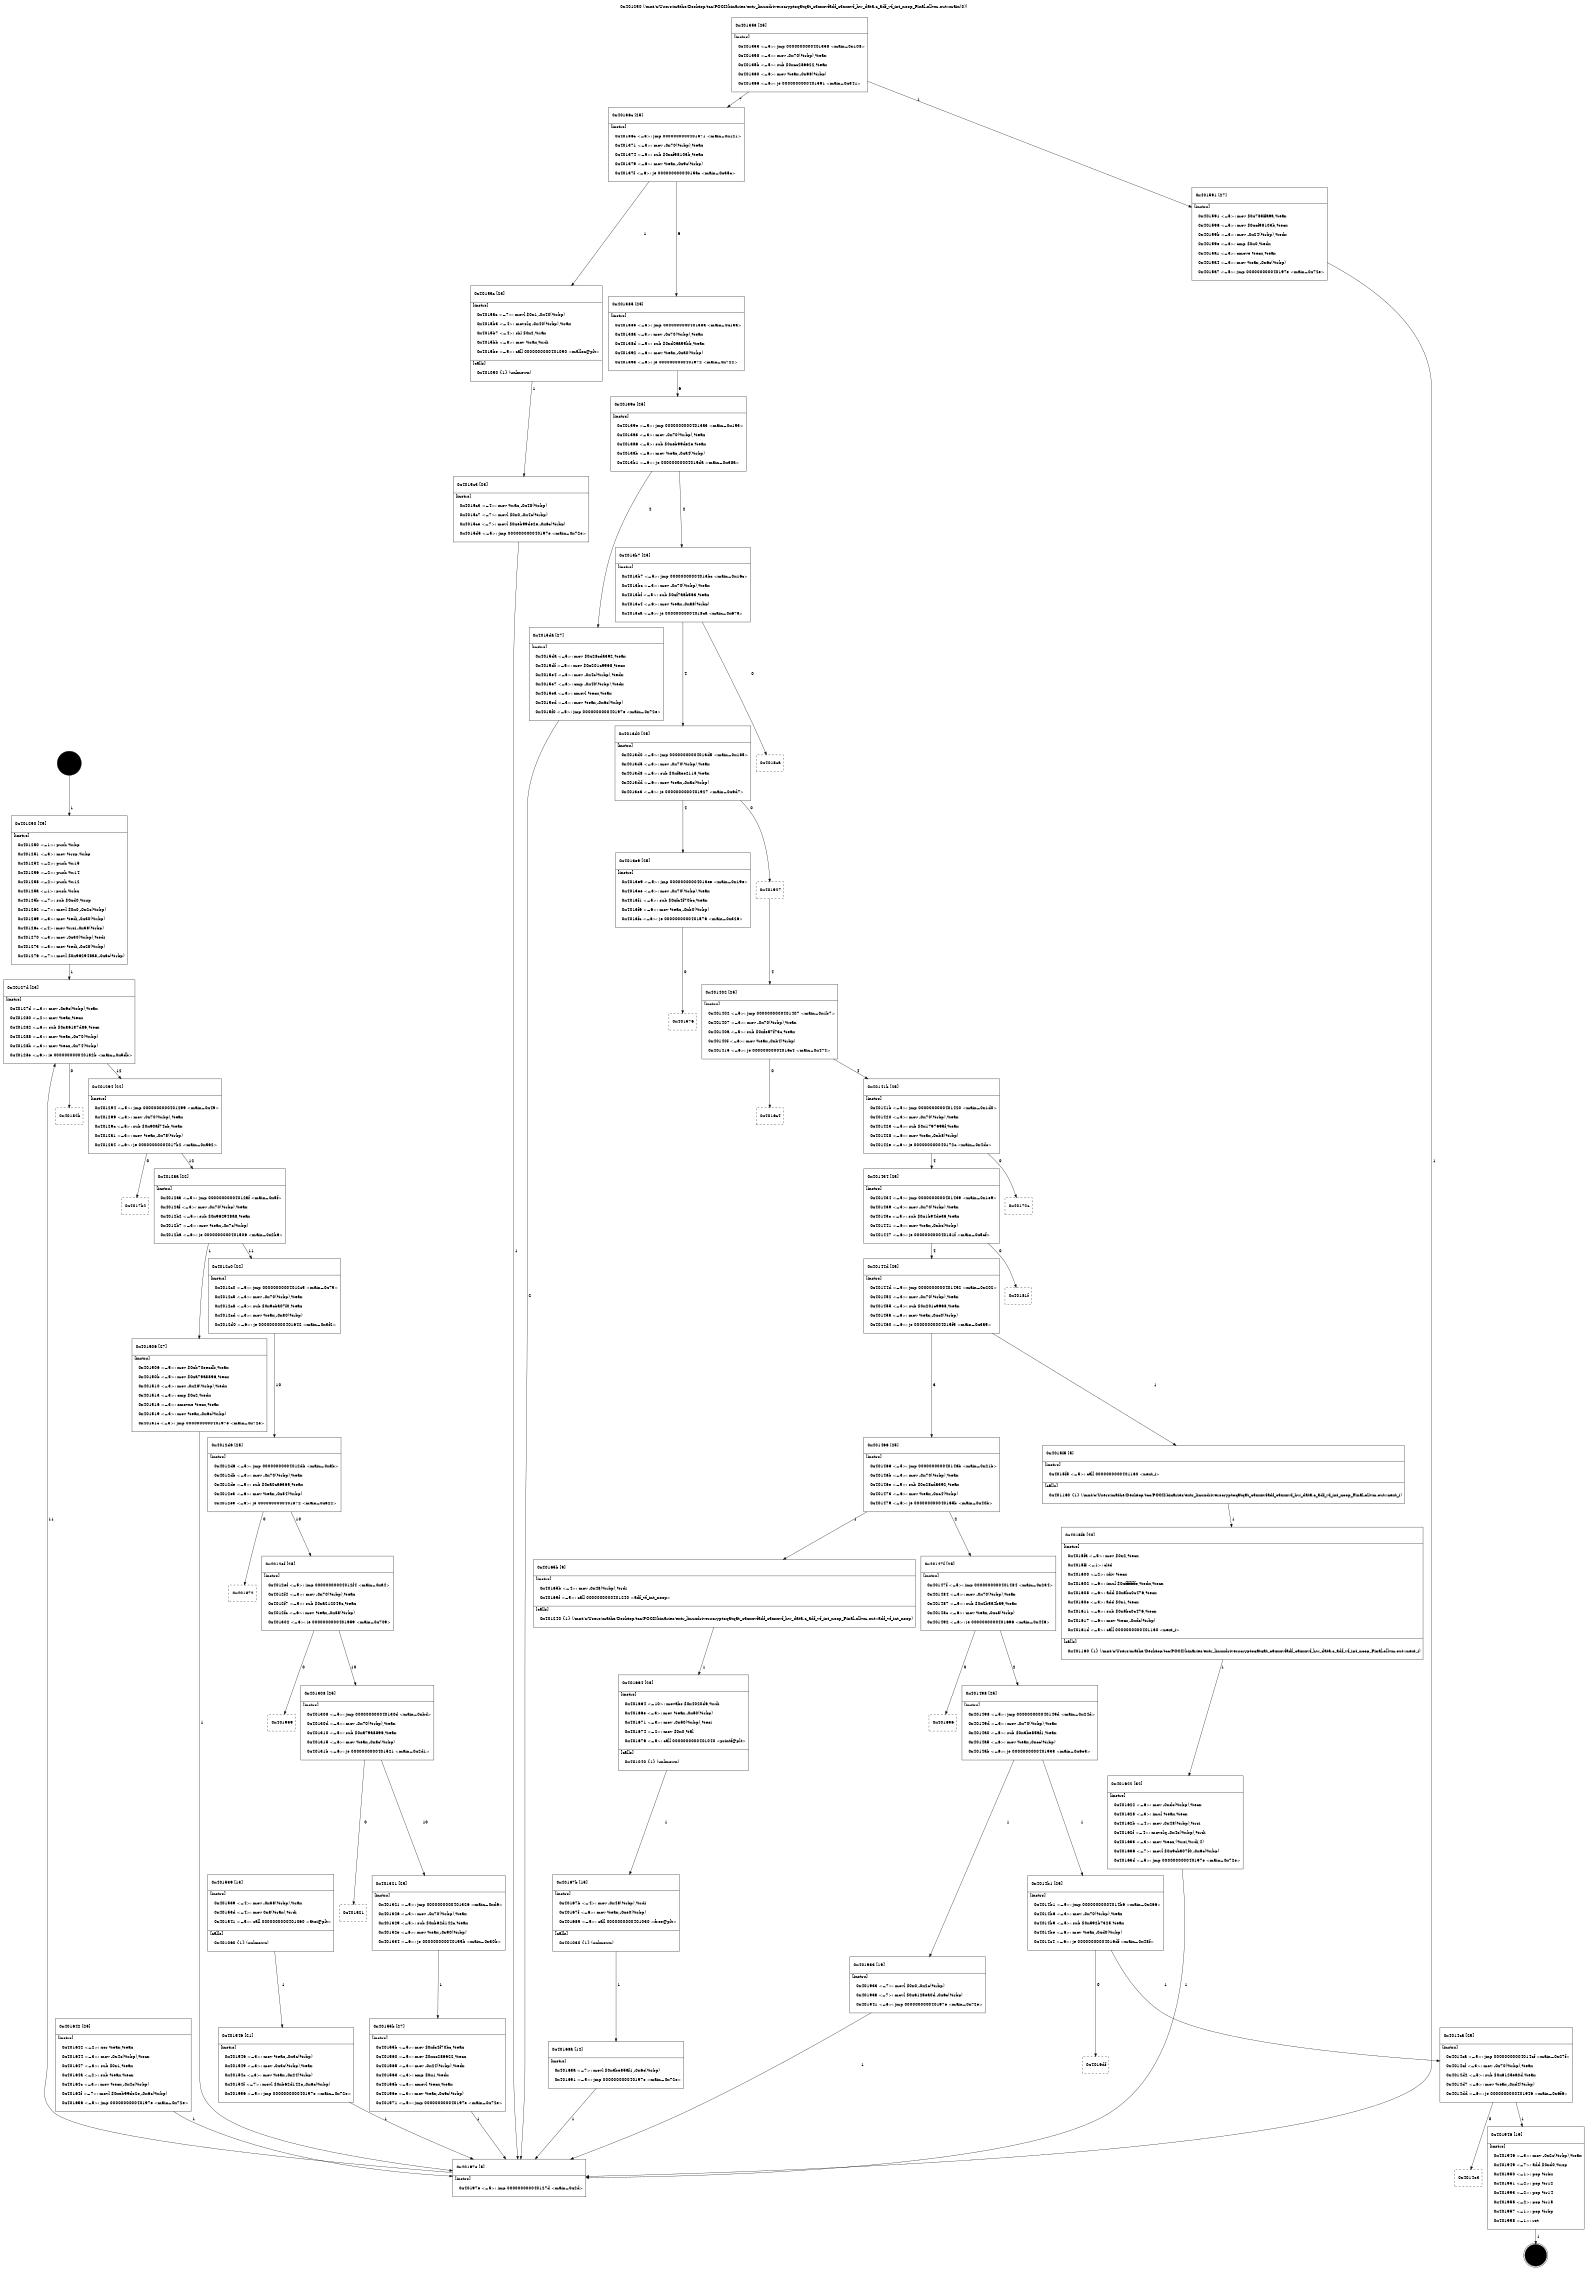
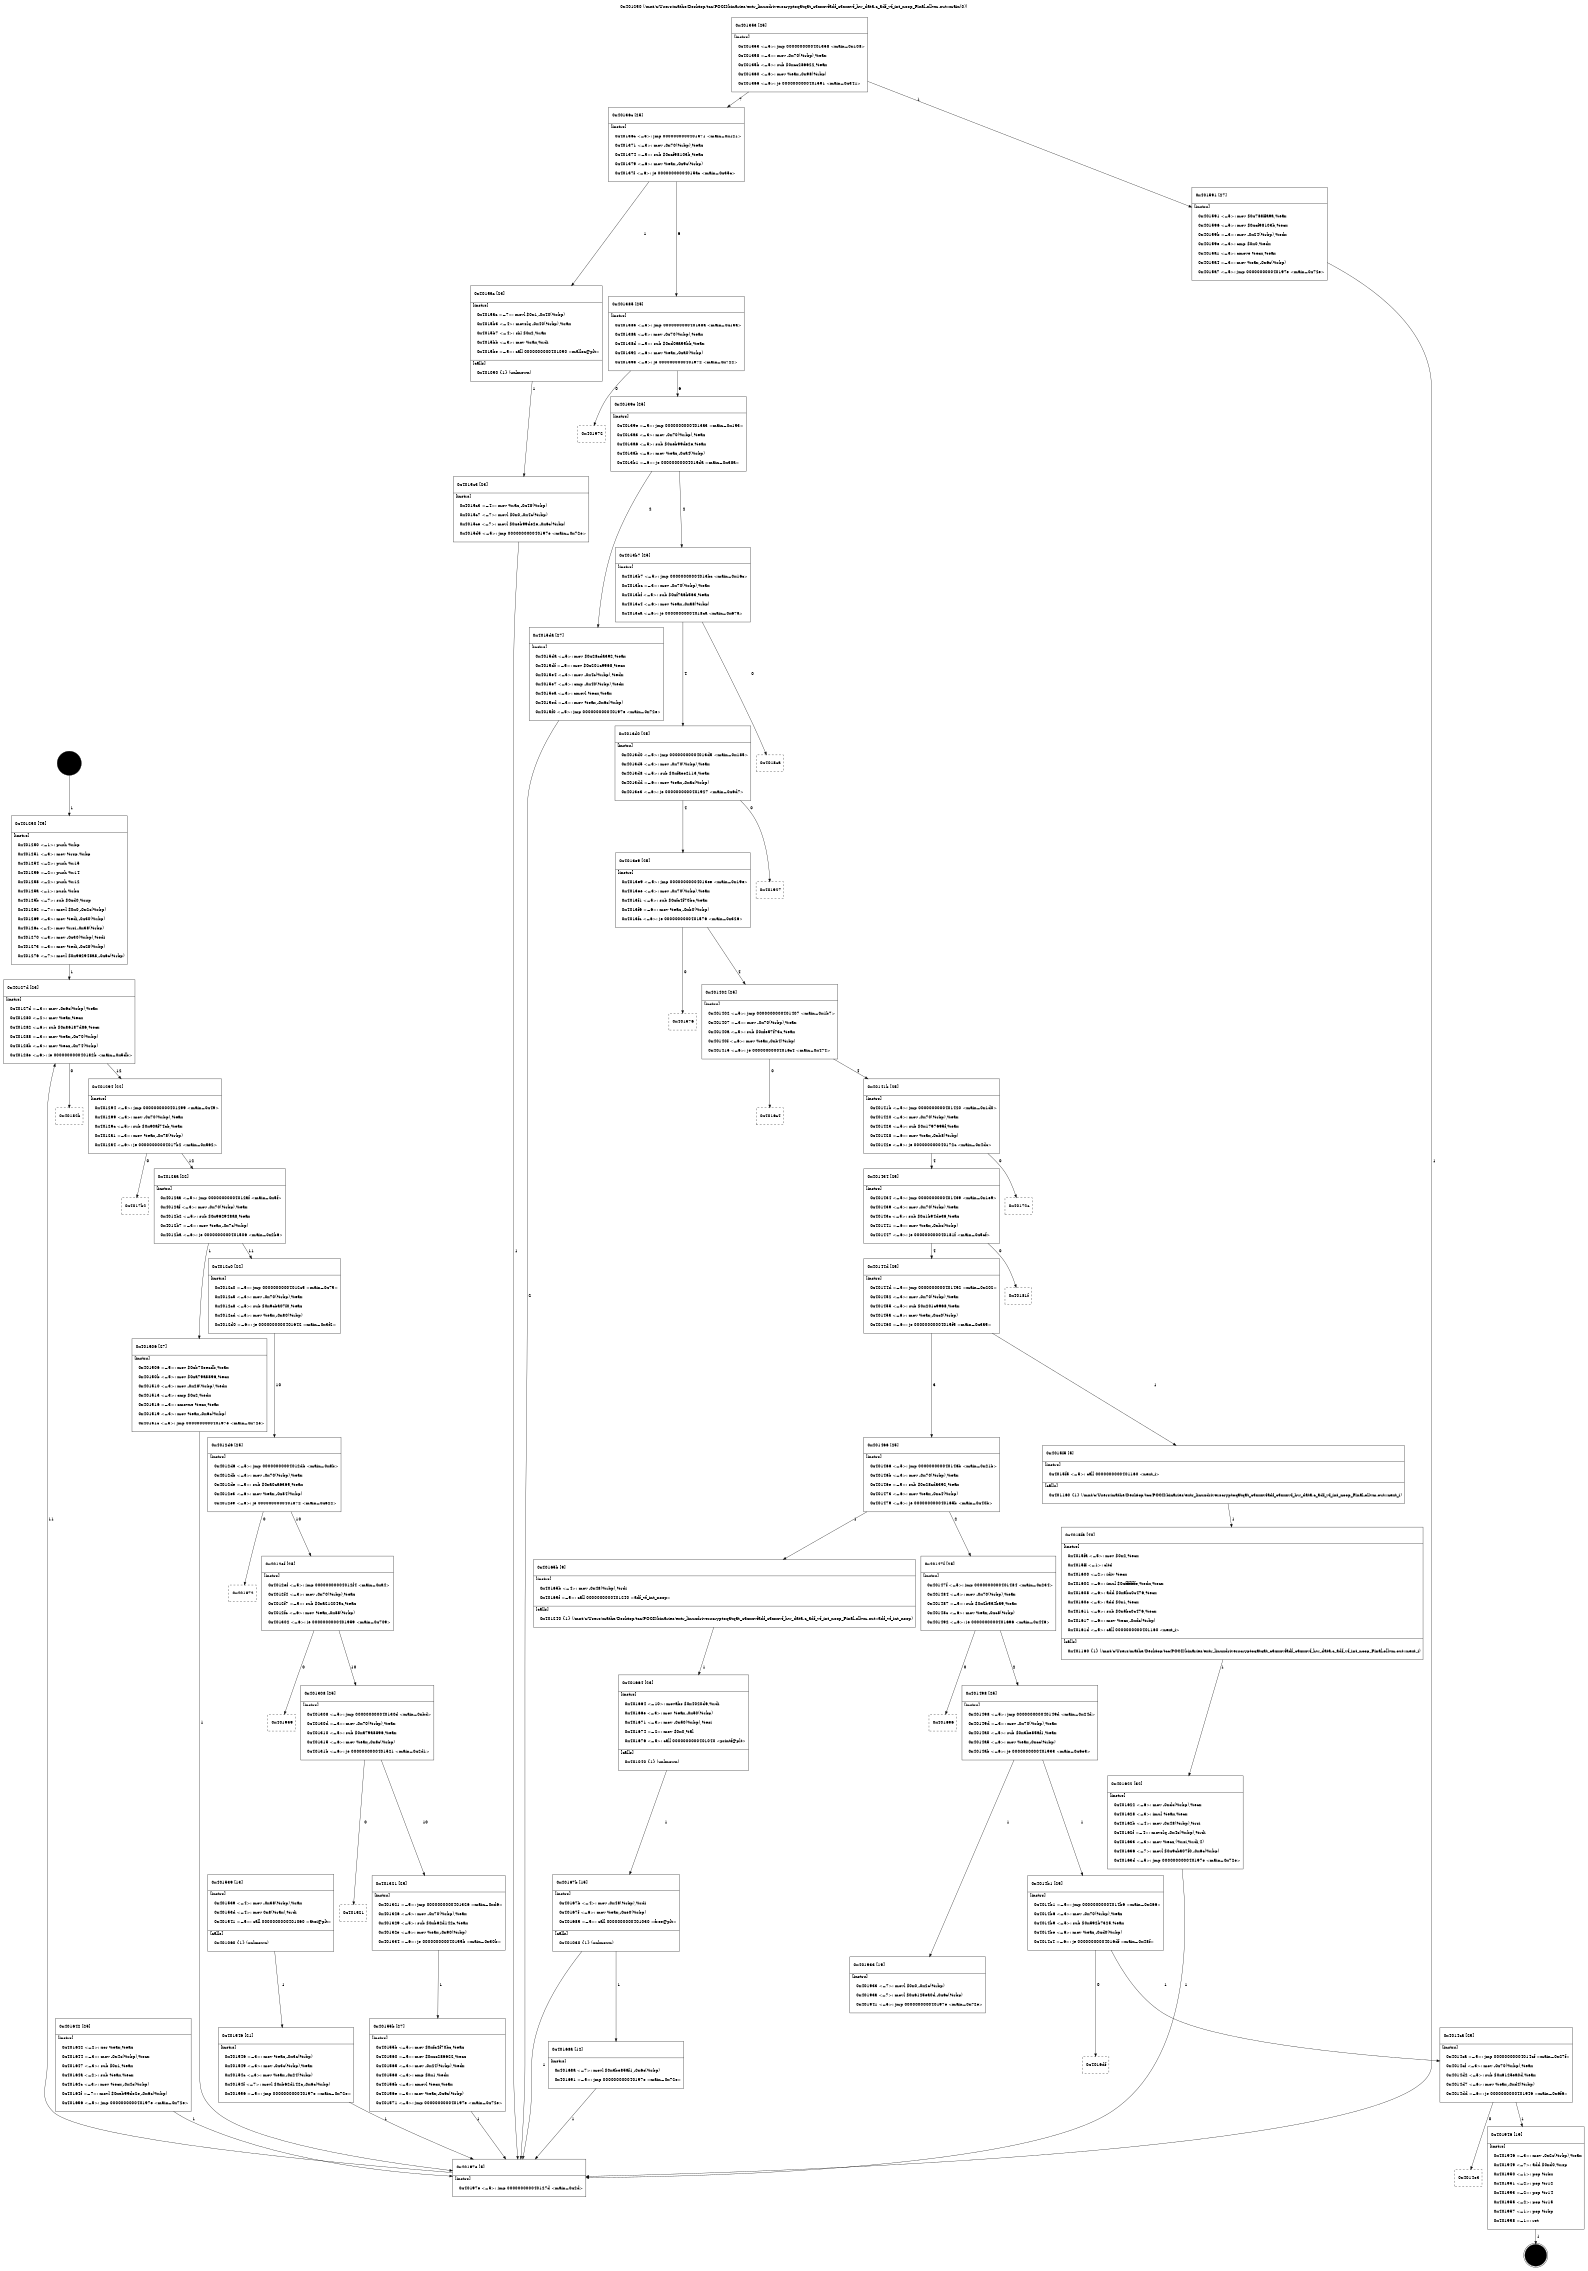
none -> (592, 434)
(770, 940) -> (726, 955)
(726, 2092) -> (533, 2048)
